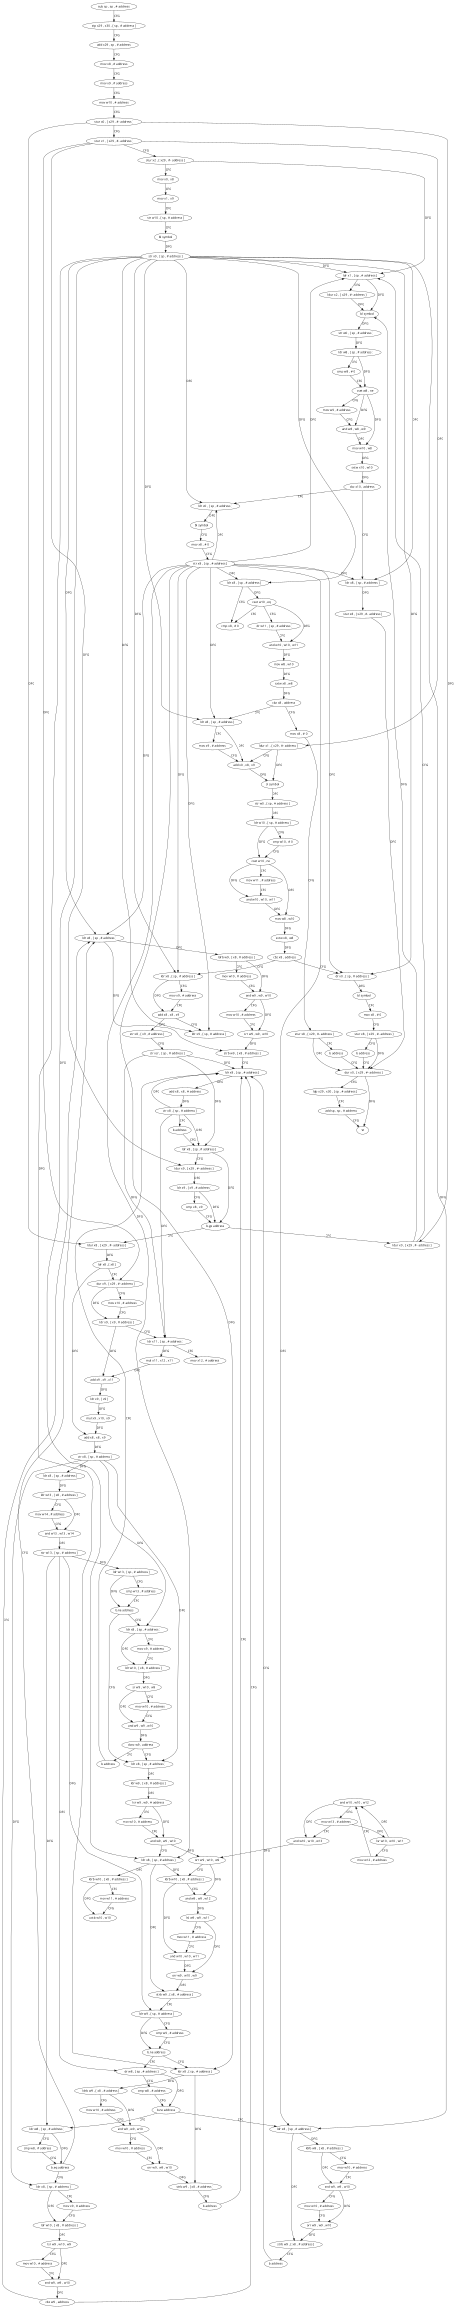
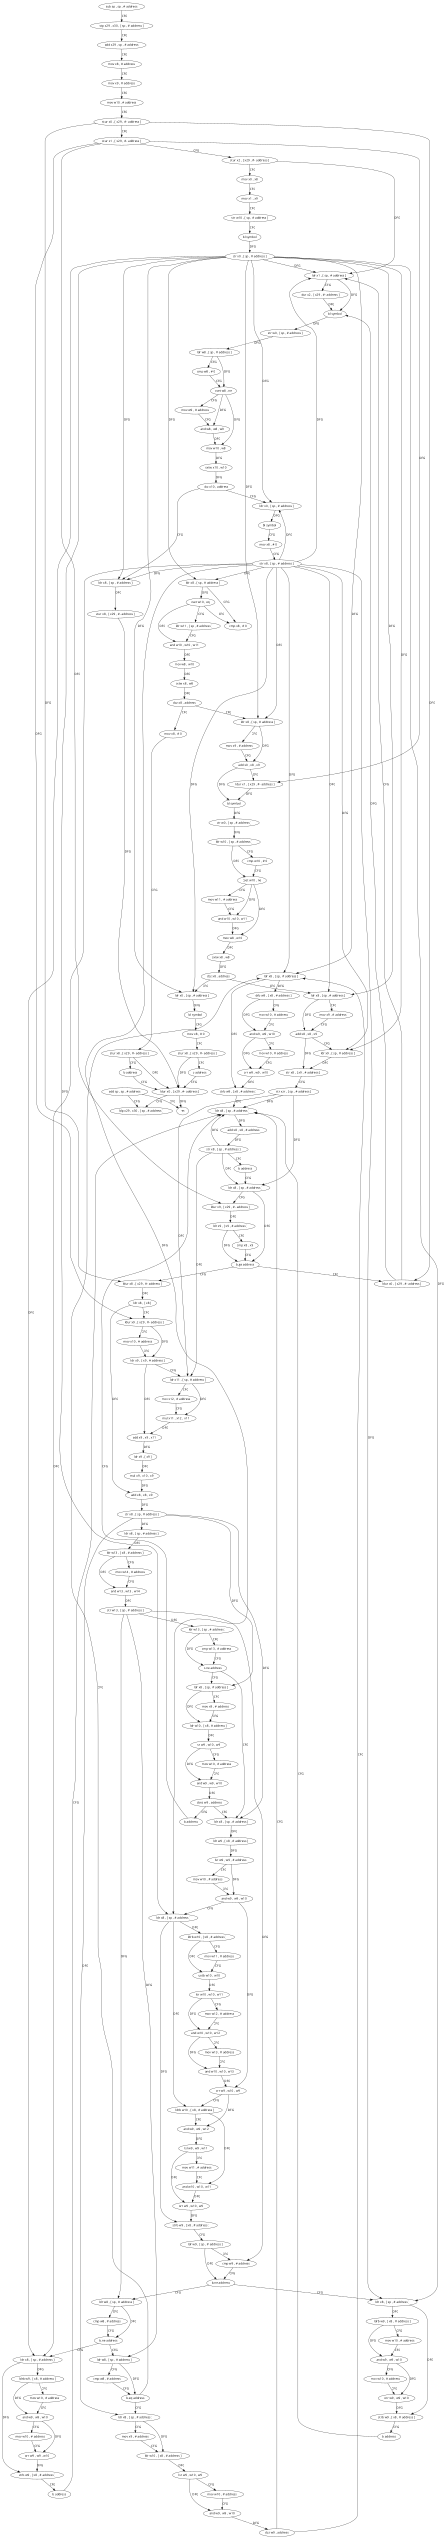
(262, 755) -> (252, 774)
none -> (322, 1062)
(338, 1100) -> (132, 1101)
none -> (176, 1408)
(69, 1802) -> (262, 1900)
(368, 1829) -> (209, 1984)
